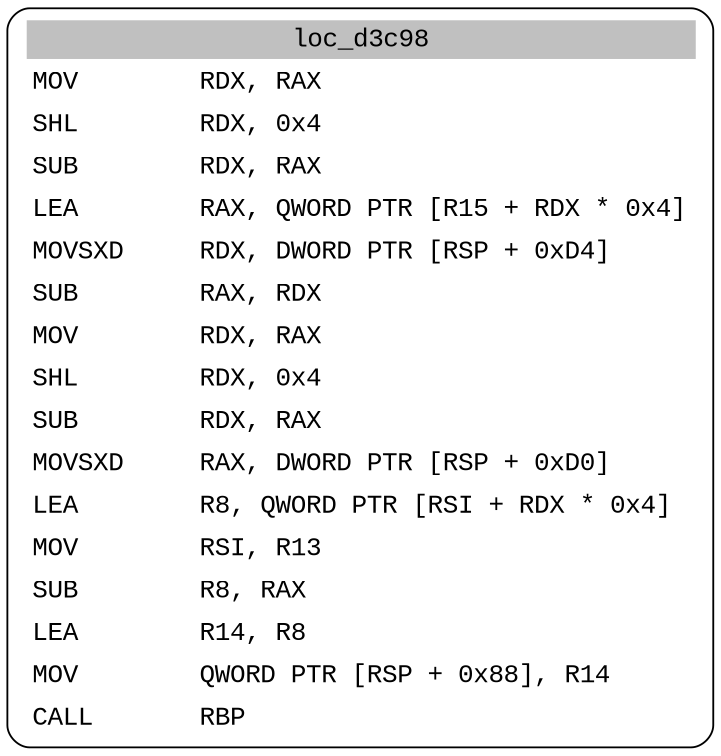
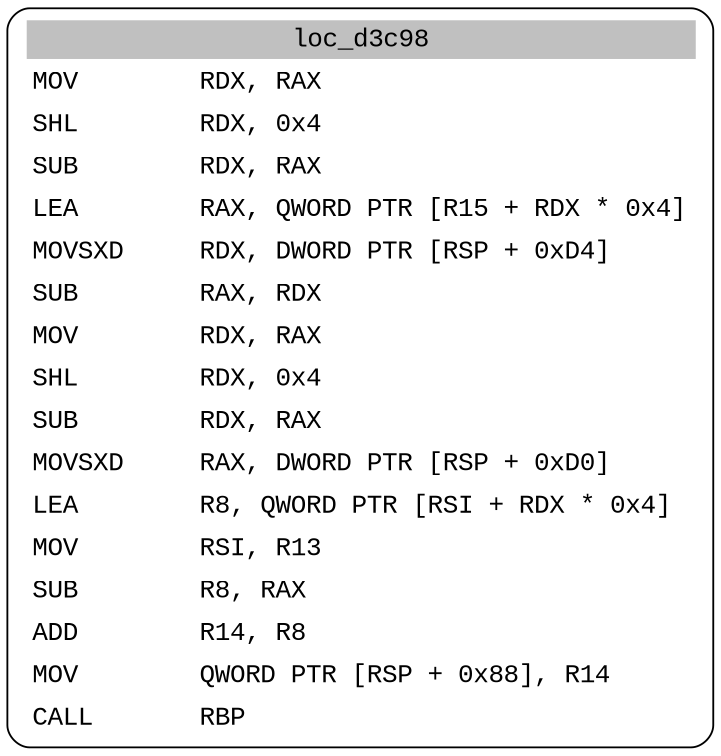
(170, 632) -> (170, 632)
